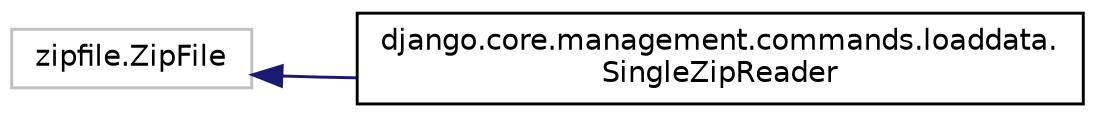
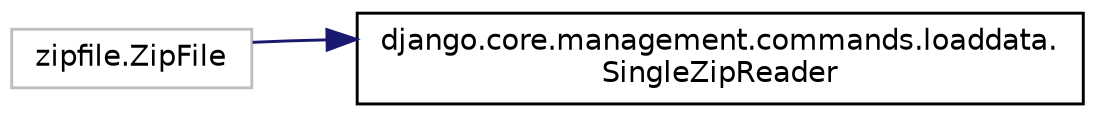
(319, 77) -> (289, 41)
